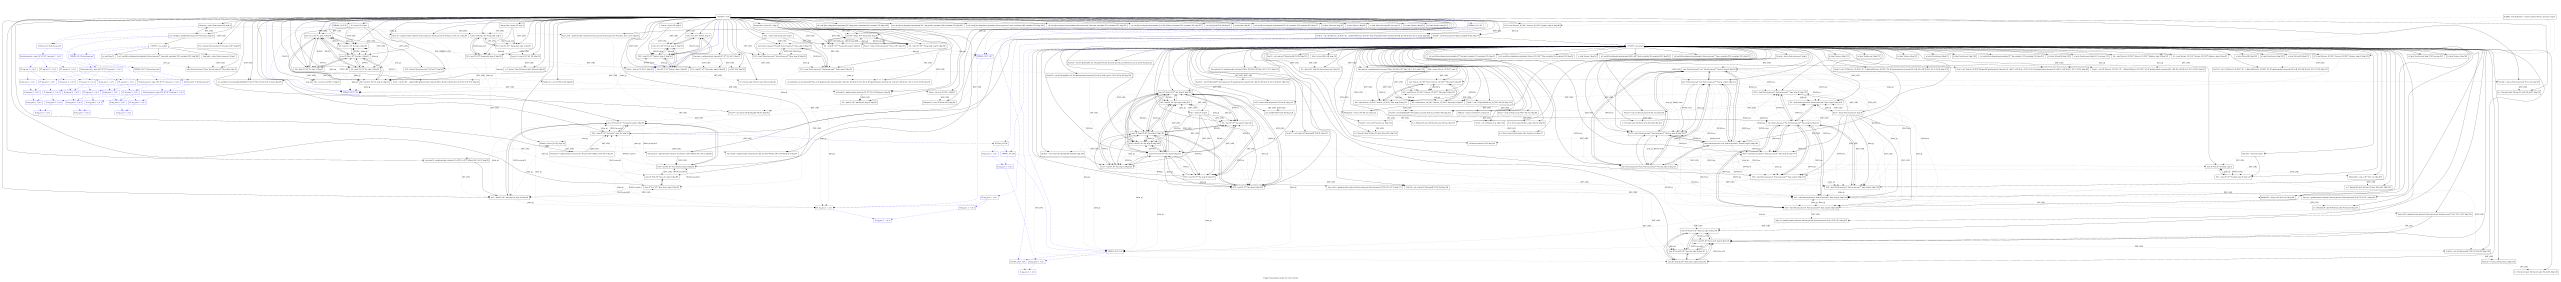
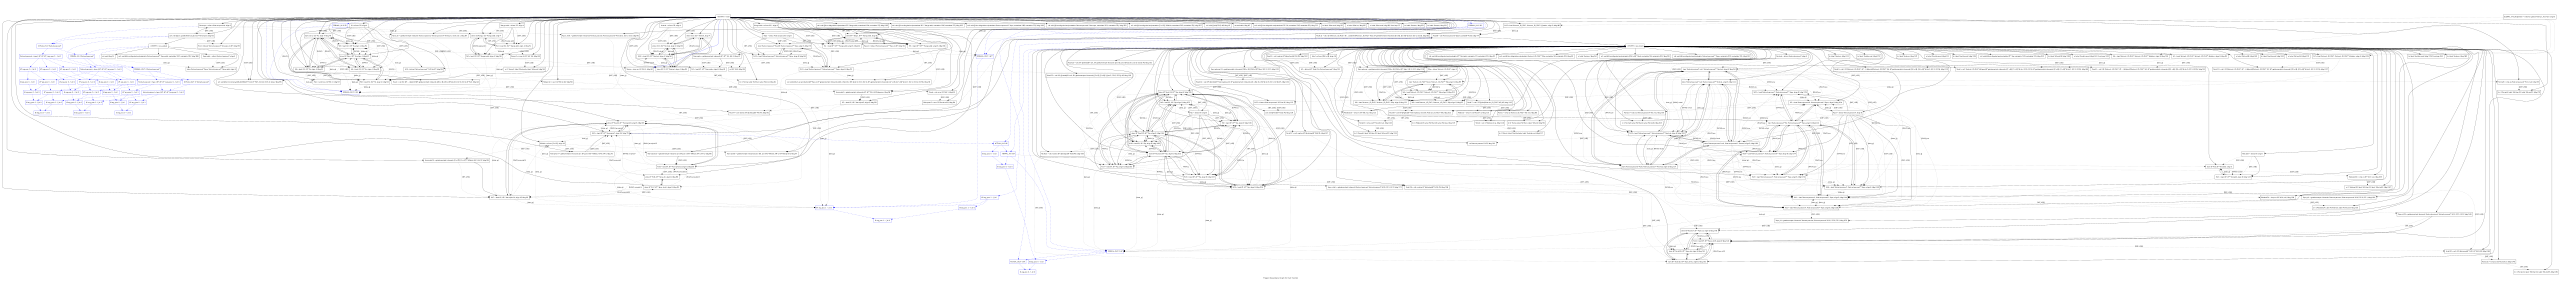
(217, 35) -> (205, 41)
